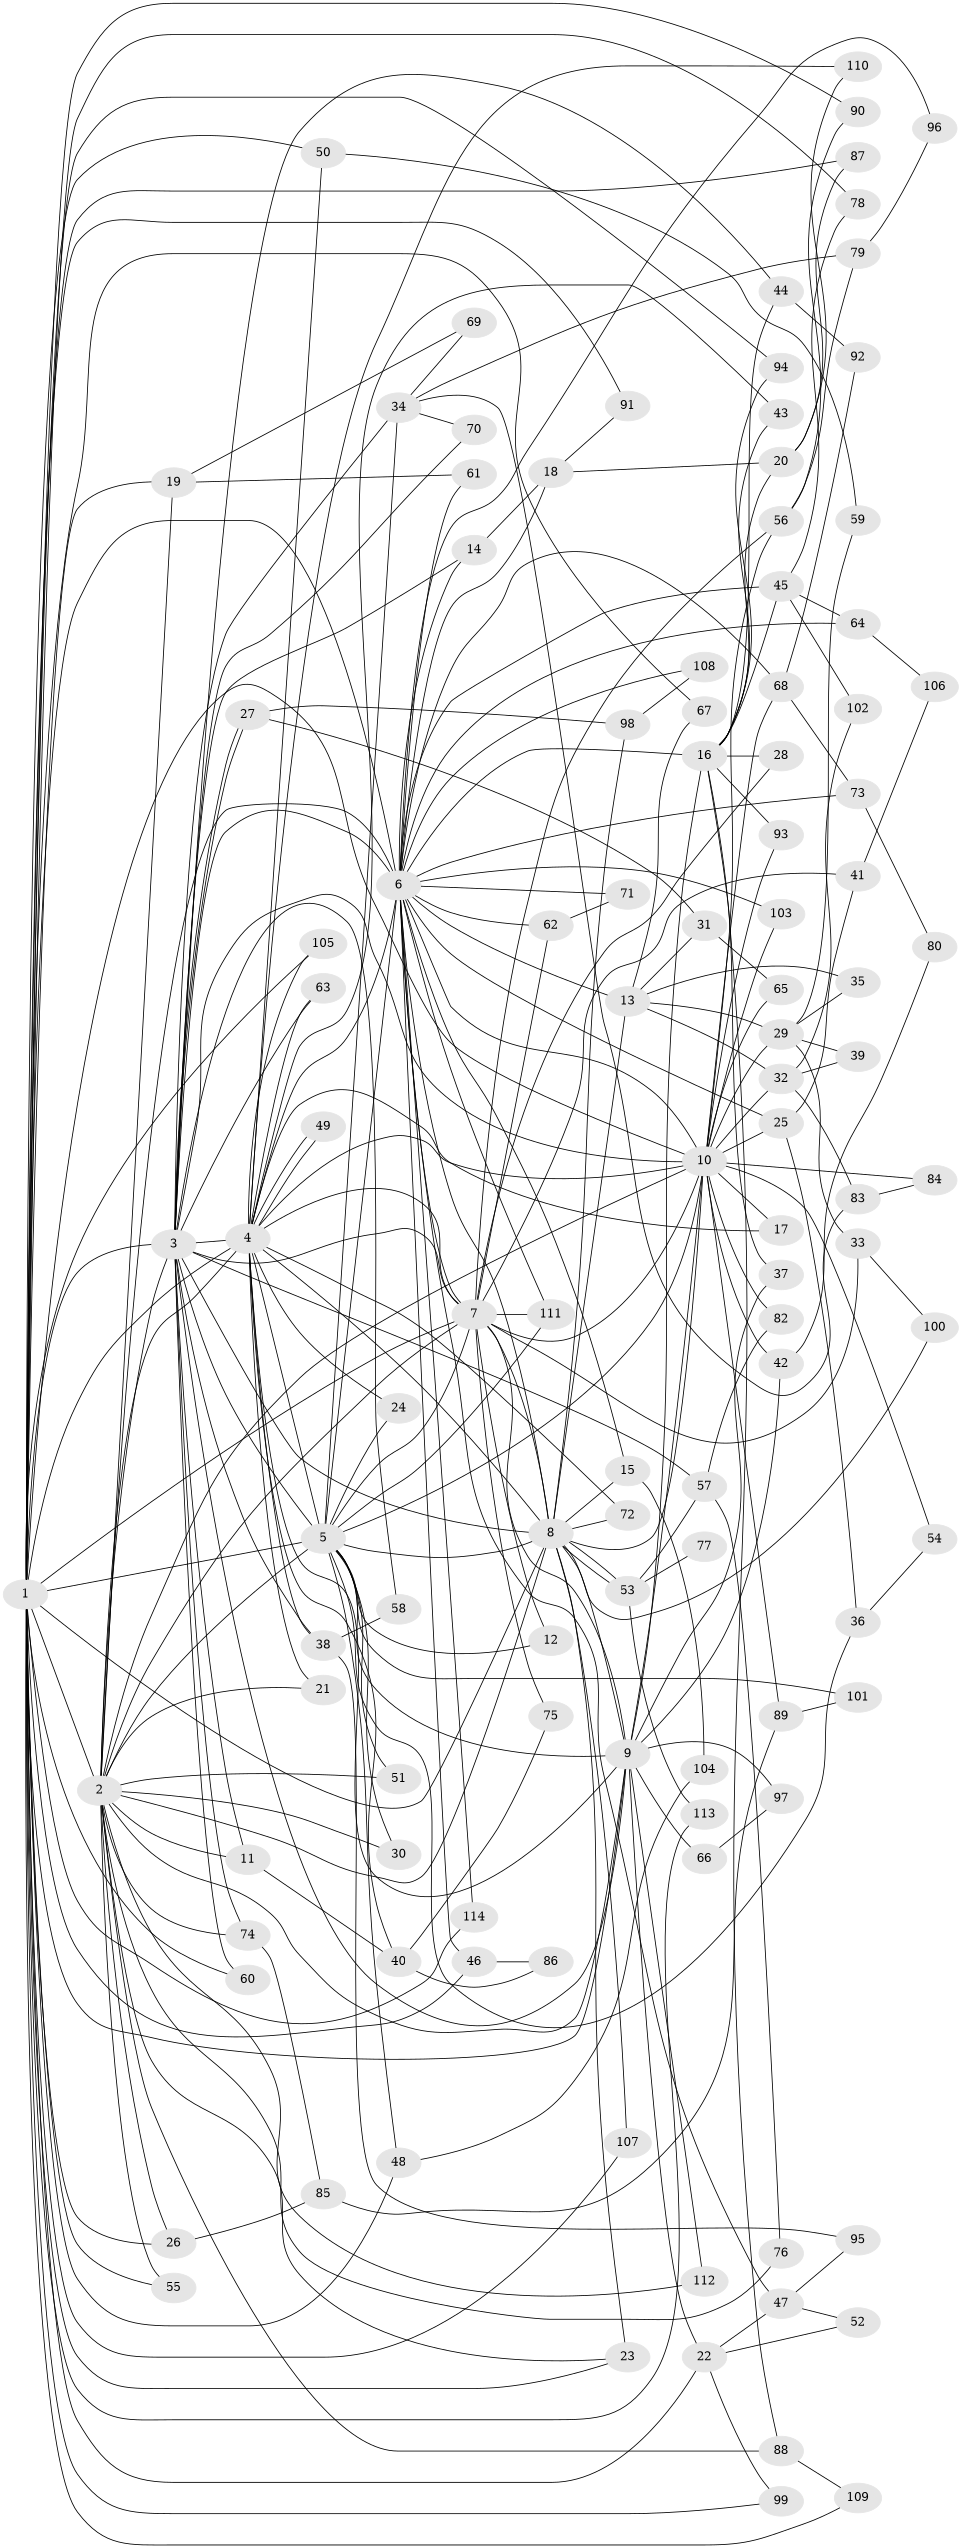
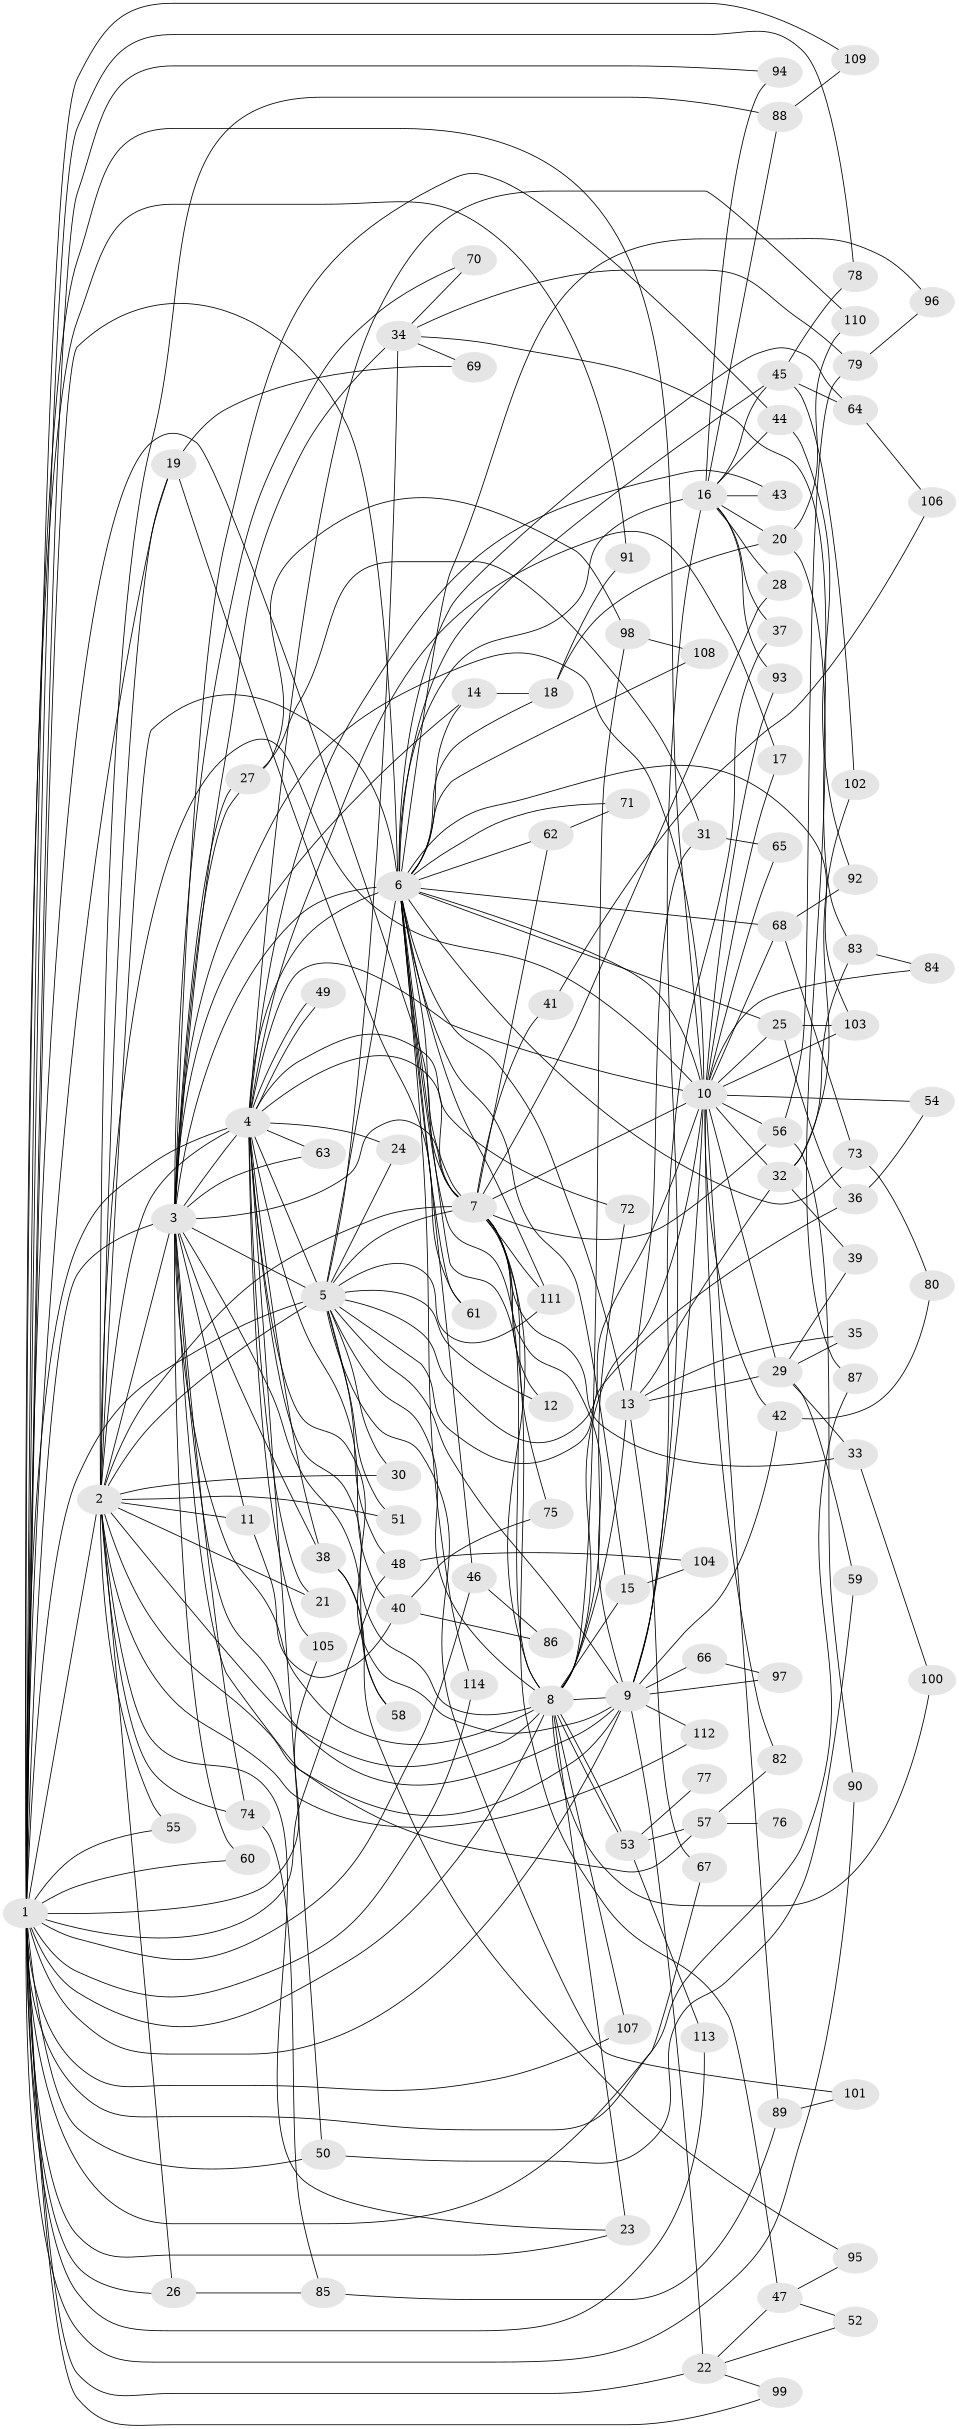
(827, 1015) -> (819, 1025)
(298, 2250) -> none
